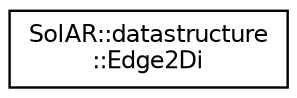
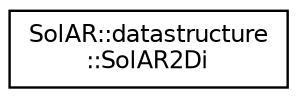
(149, 49) -> (149, 49)
